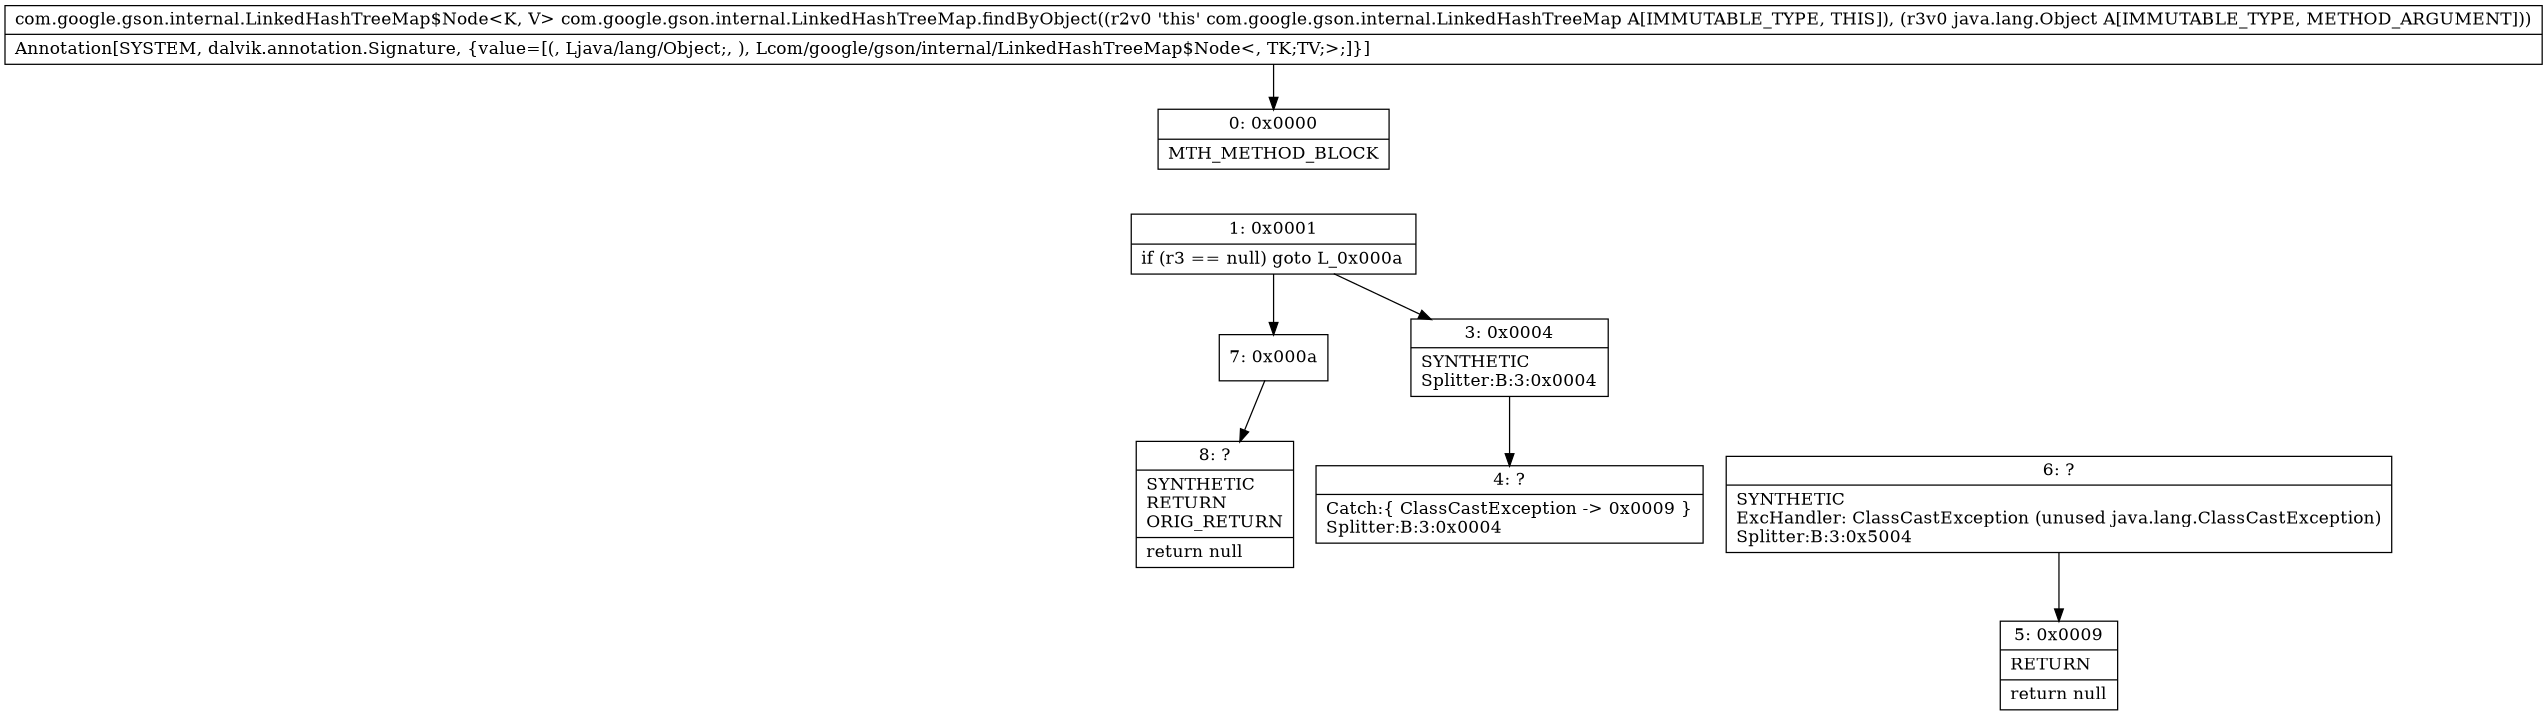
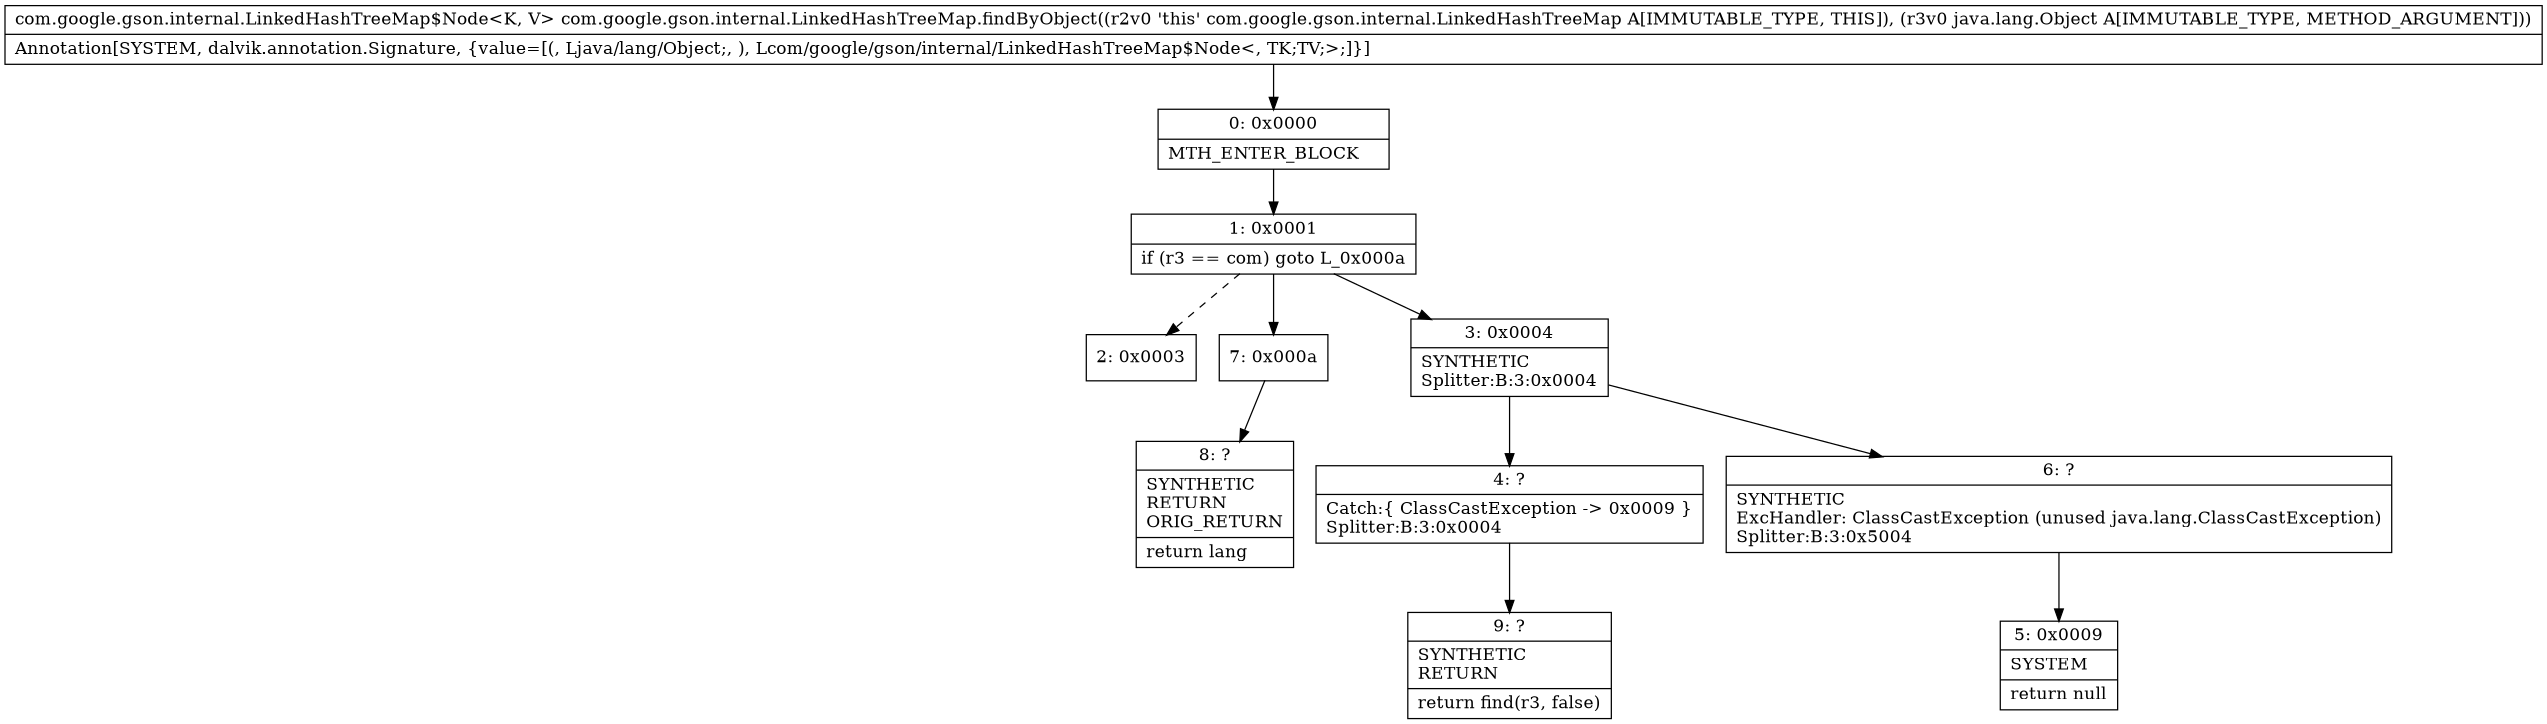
(1274, 154) -> (1264, 154)
none -> (1274, 185)
(1272, 258) -> (1274, 258)
none -> (1141, 358)
none -> (1739, 419)
(1195, 552) -> (1197, 552)
(2051, 664) -> (2050, 664)
none -> (1510, 666)
